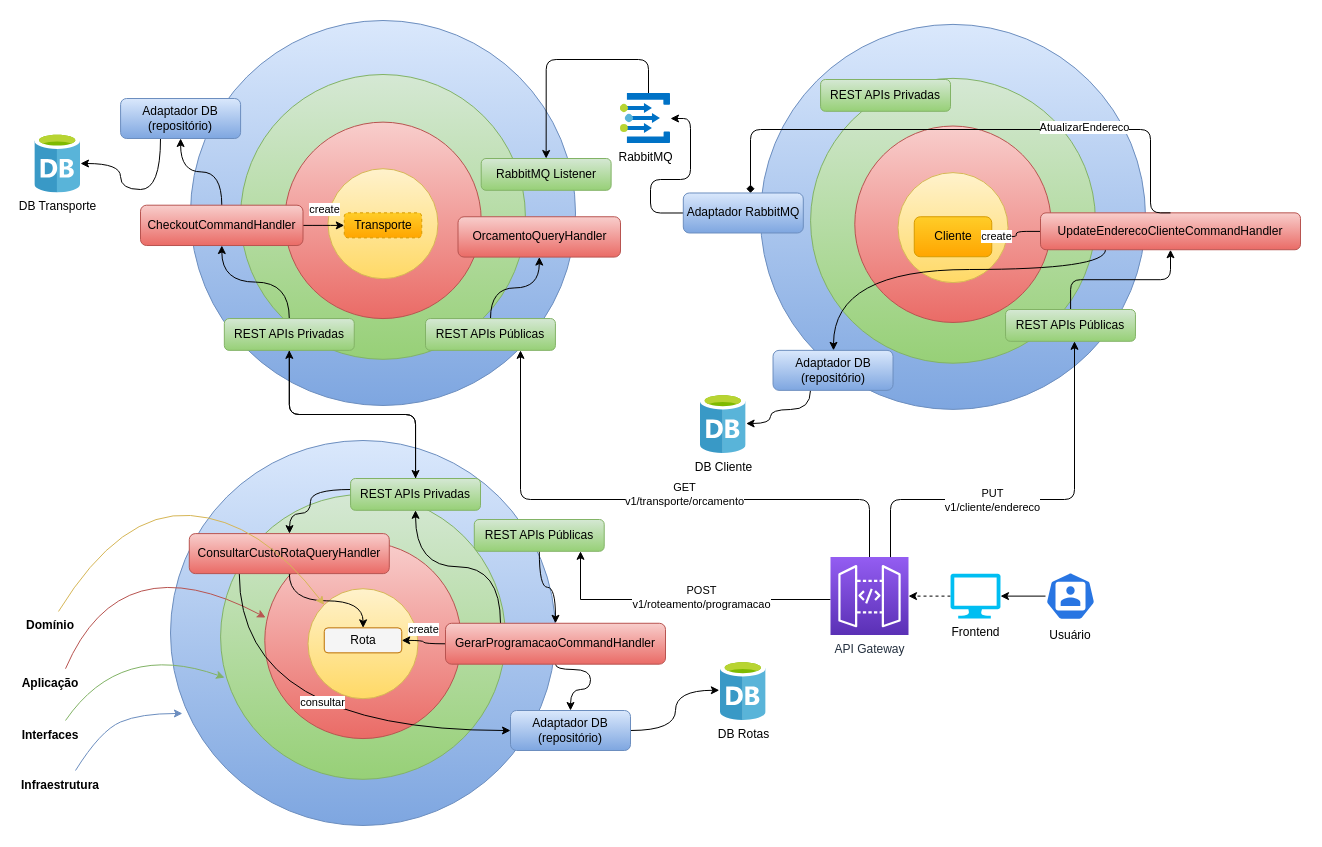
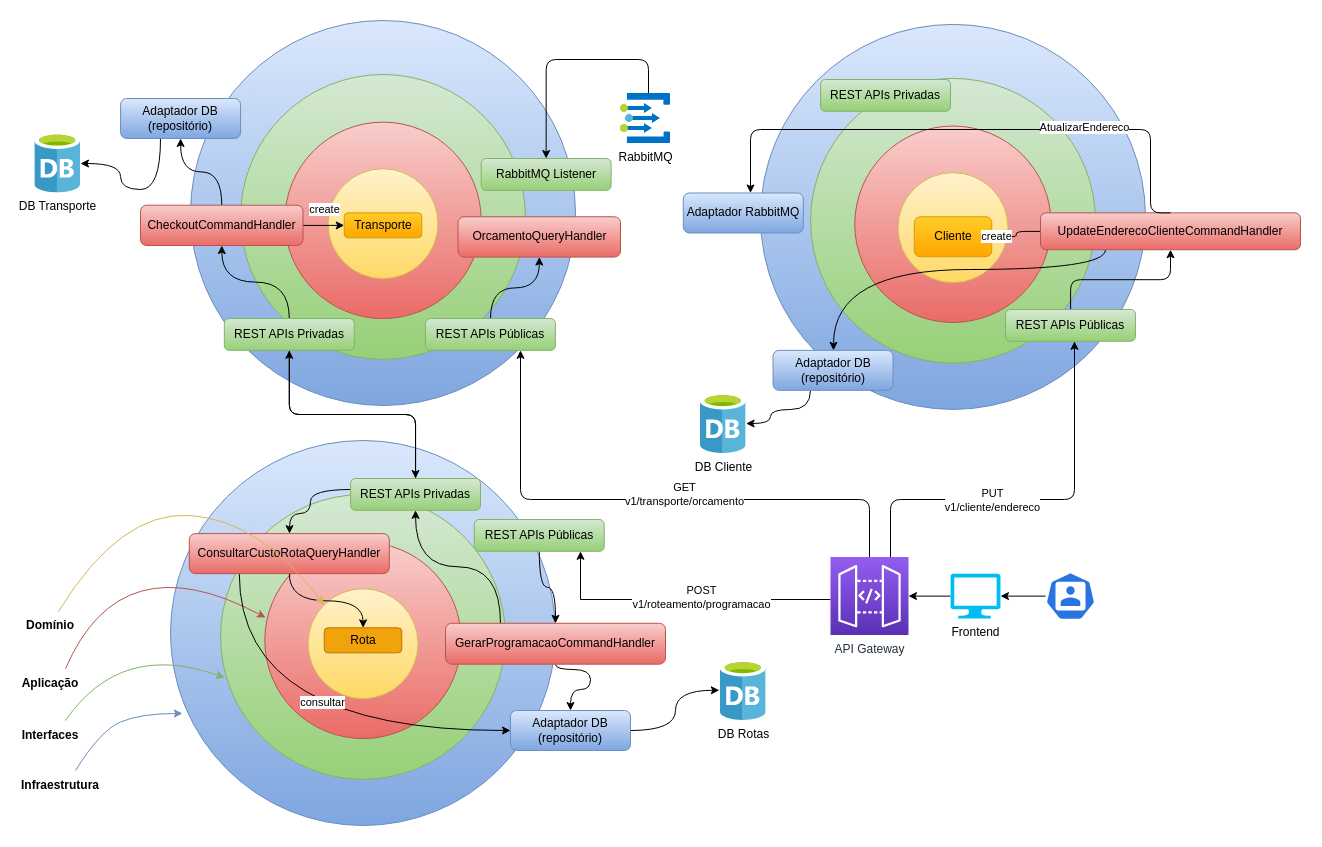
(677, 180) -> none
(751, 184) -> (751, 185)
(383, 225) -> (383, 225)
(932, 596) -> (932, 596)
(1071, 635) -> none
(363, 640) -> (363, 640)
(426, 643) -> none
